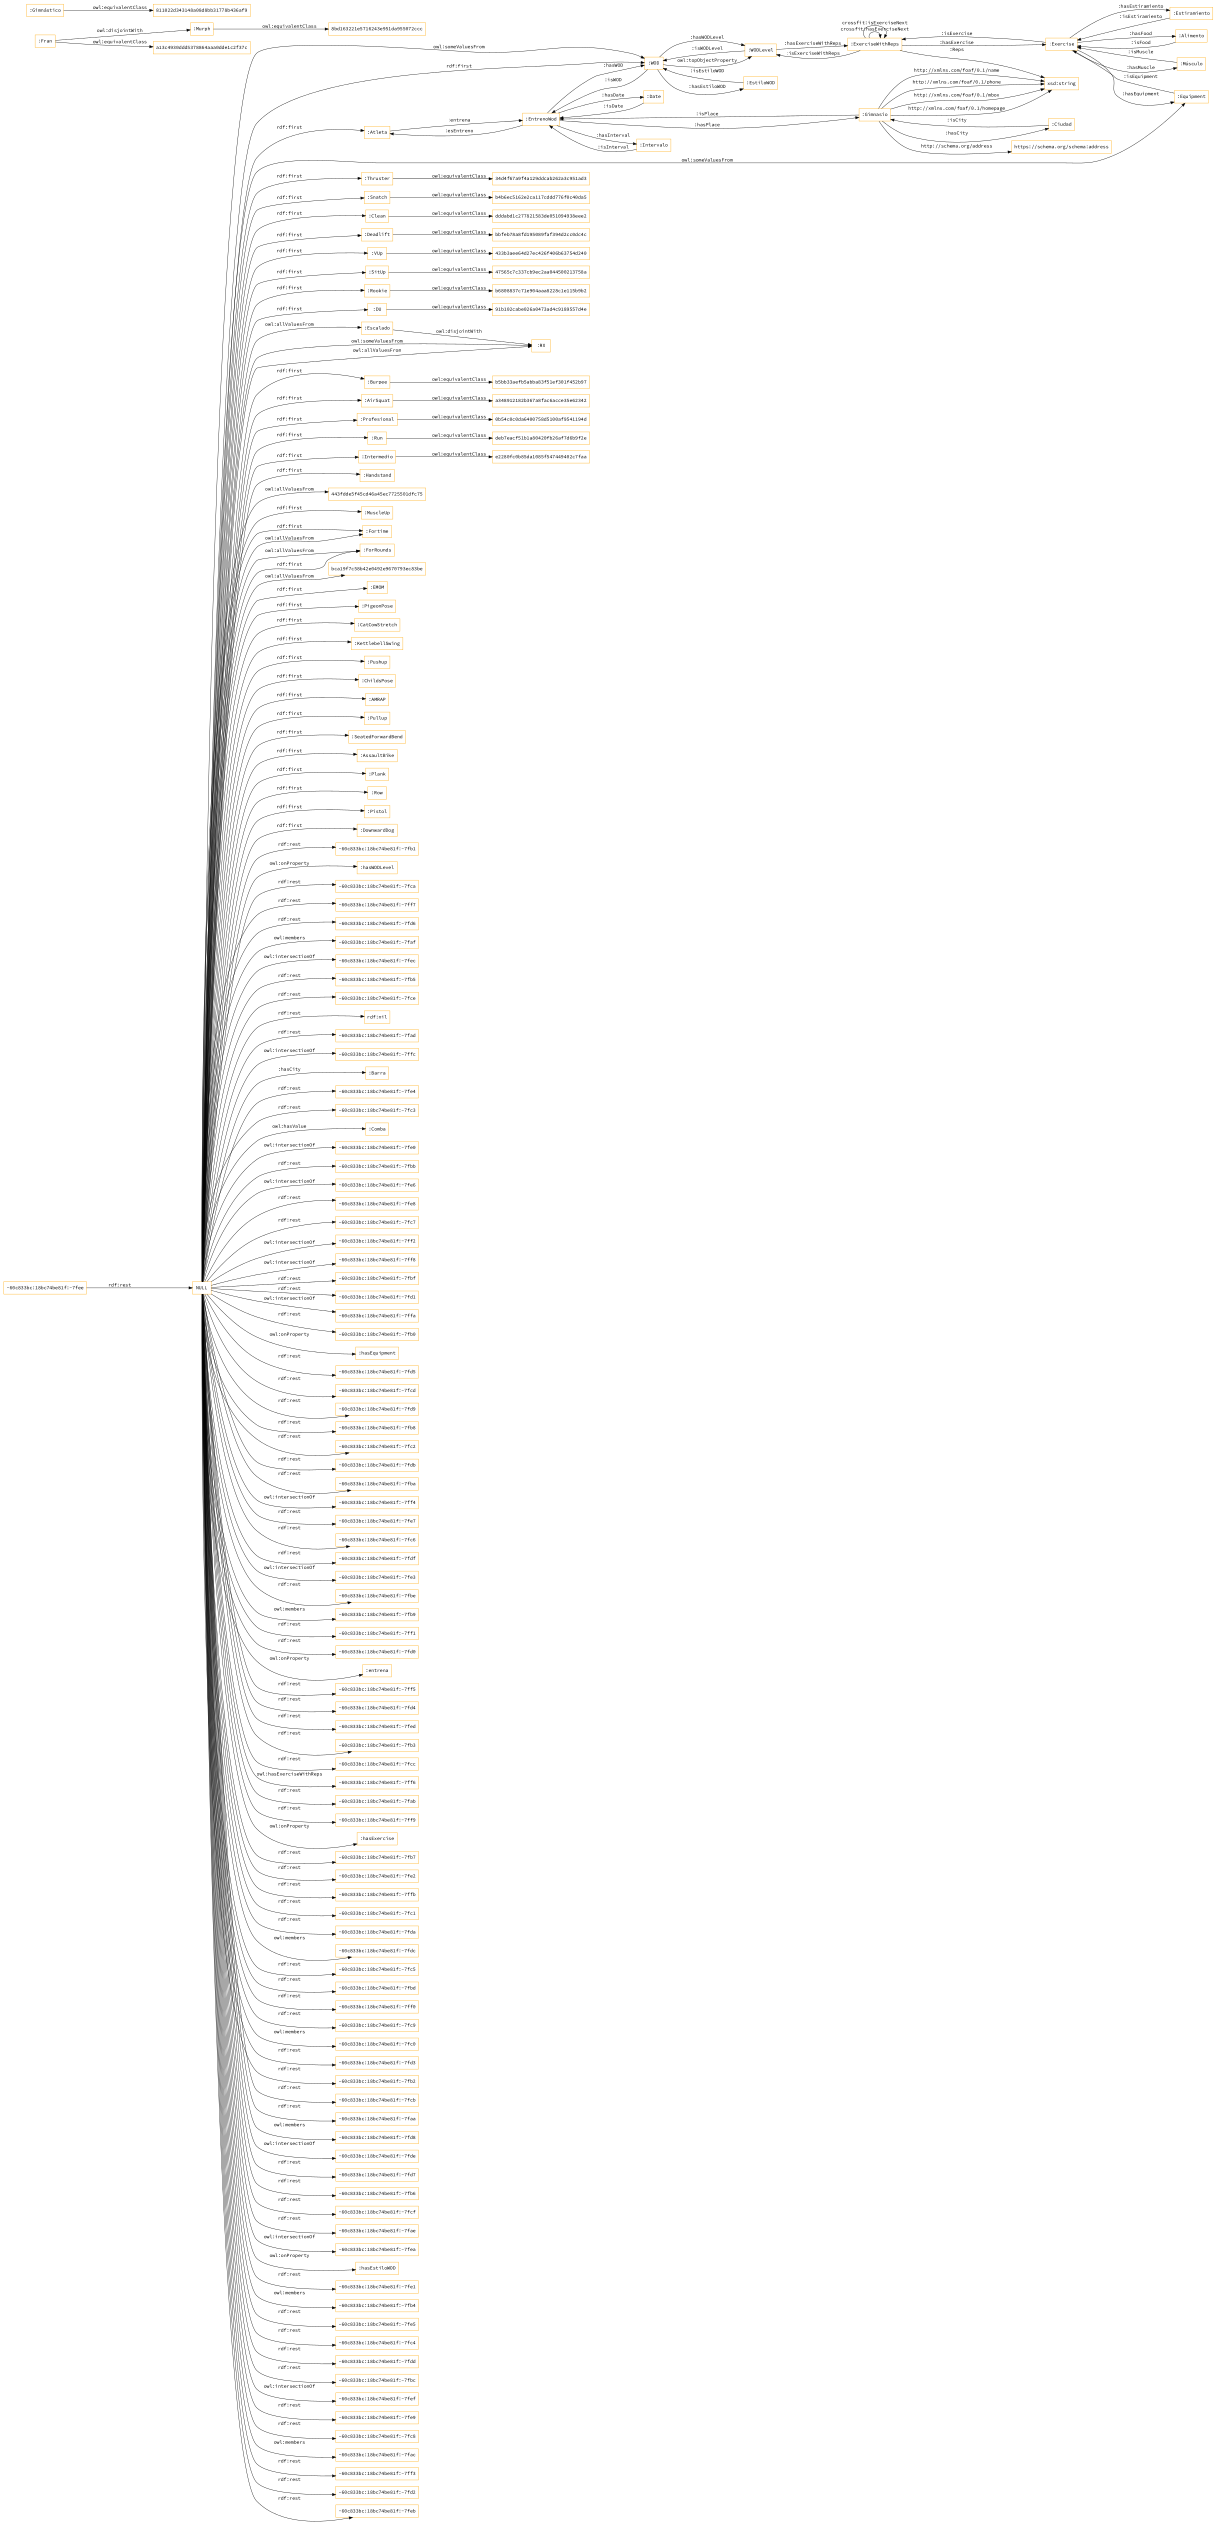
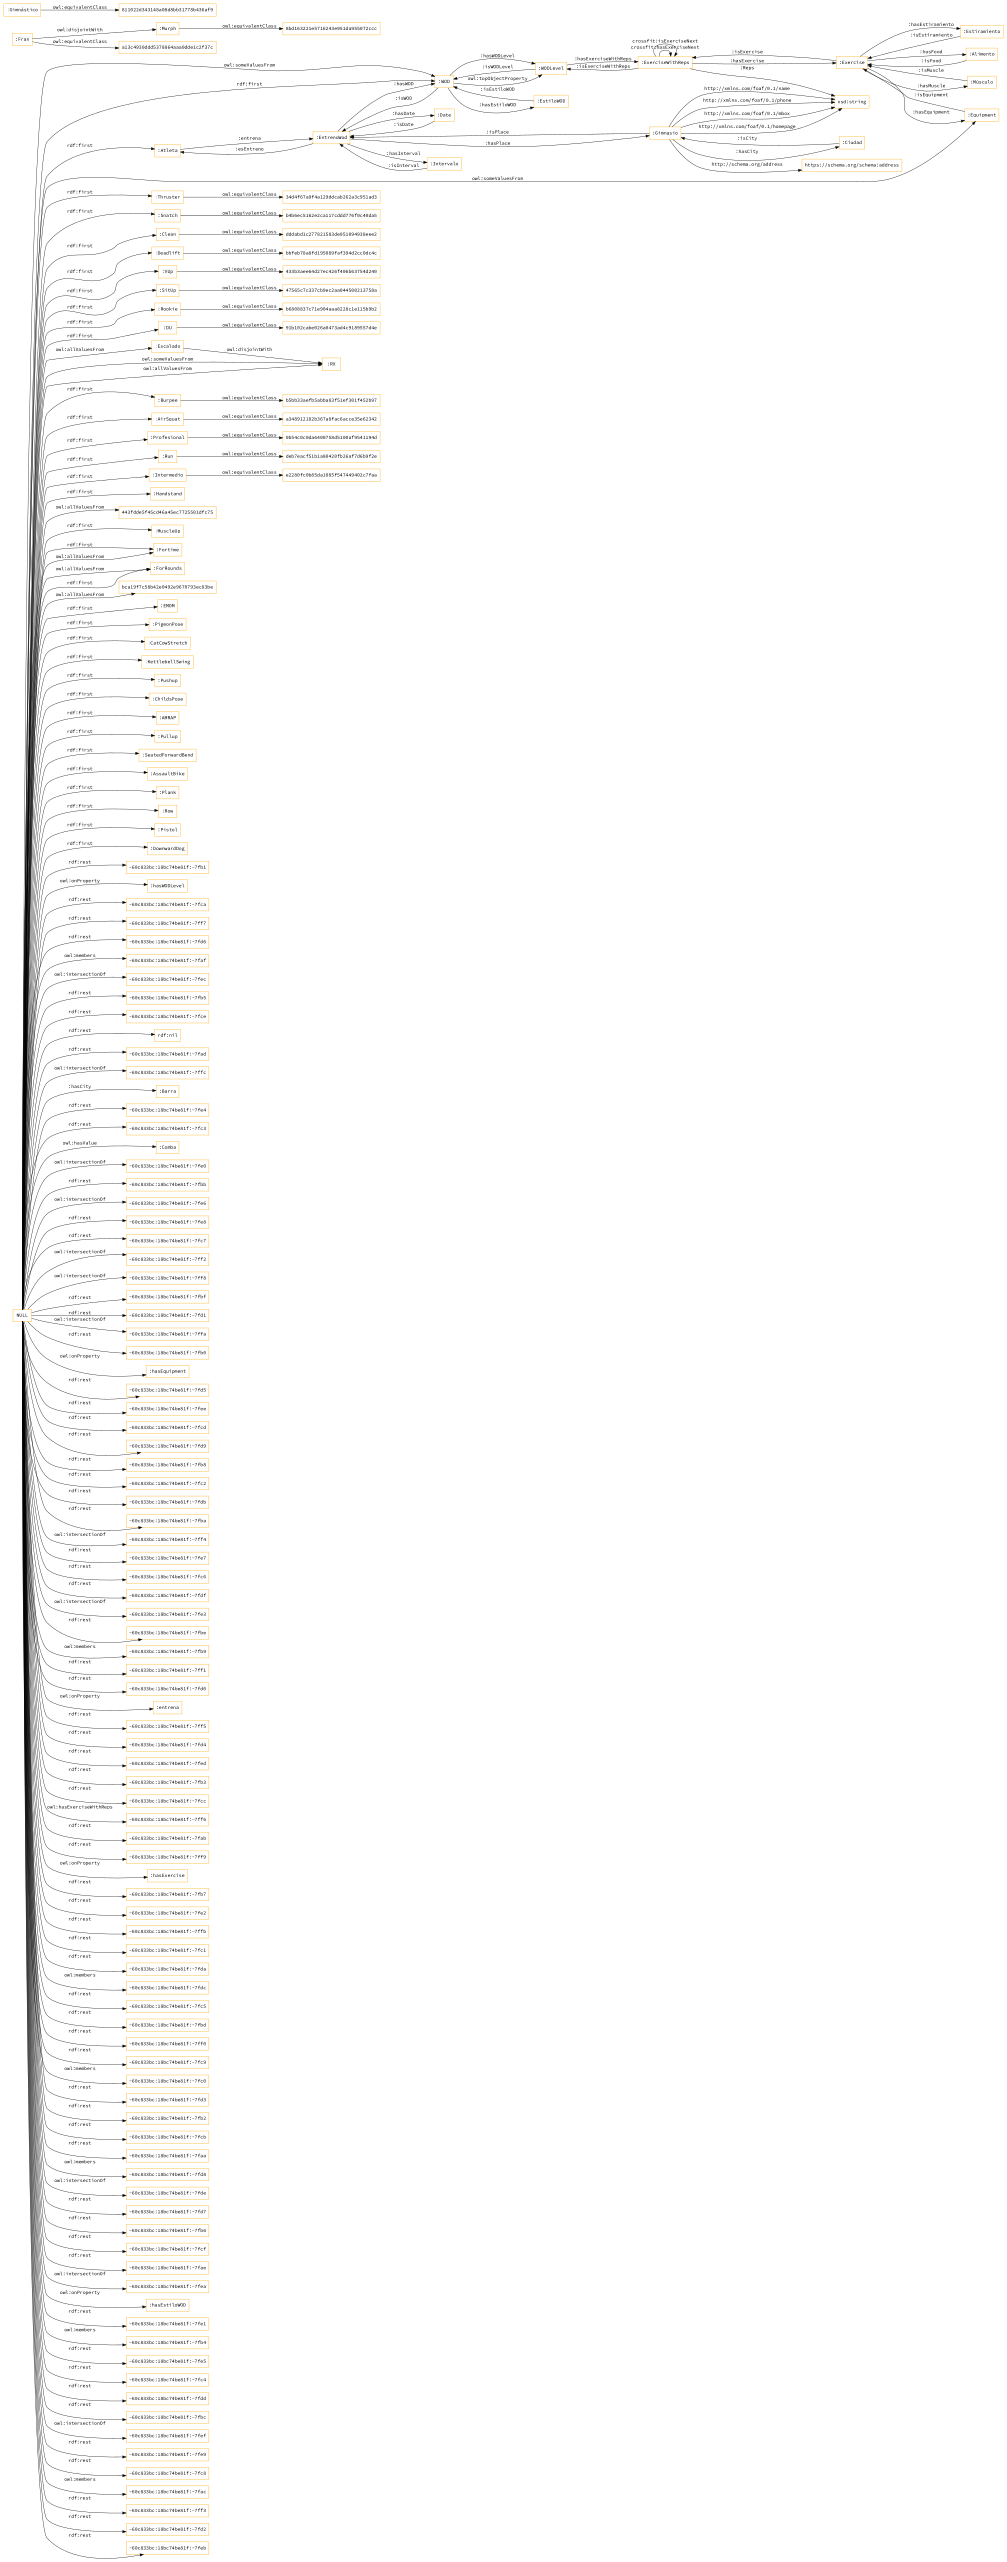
(138, 1288) -> (44, 1401)
